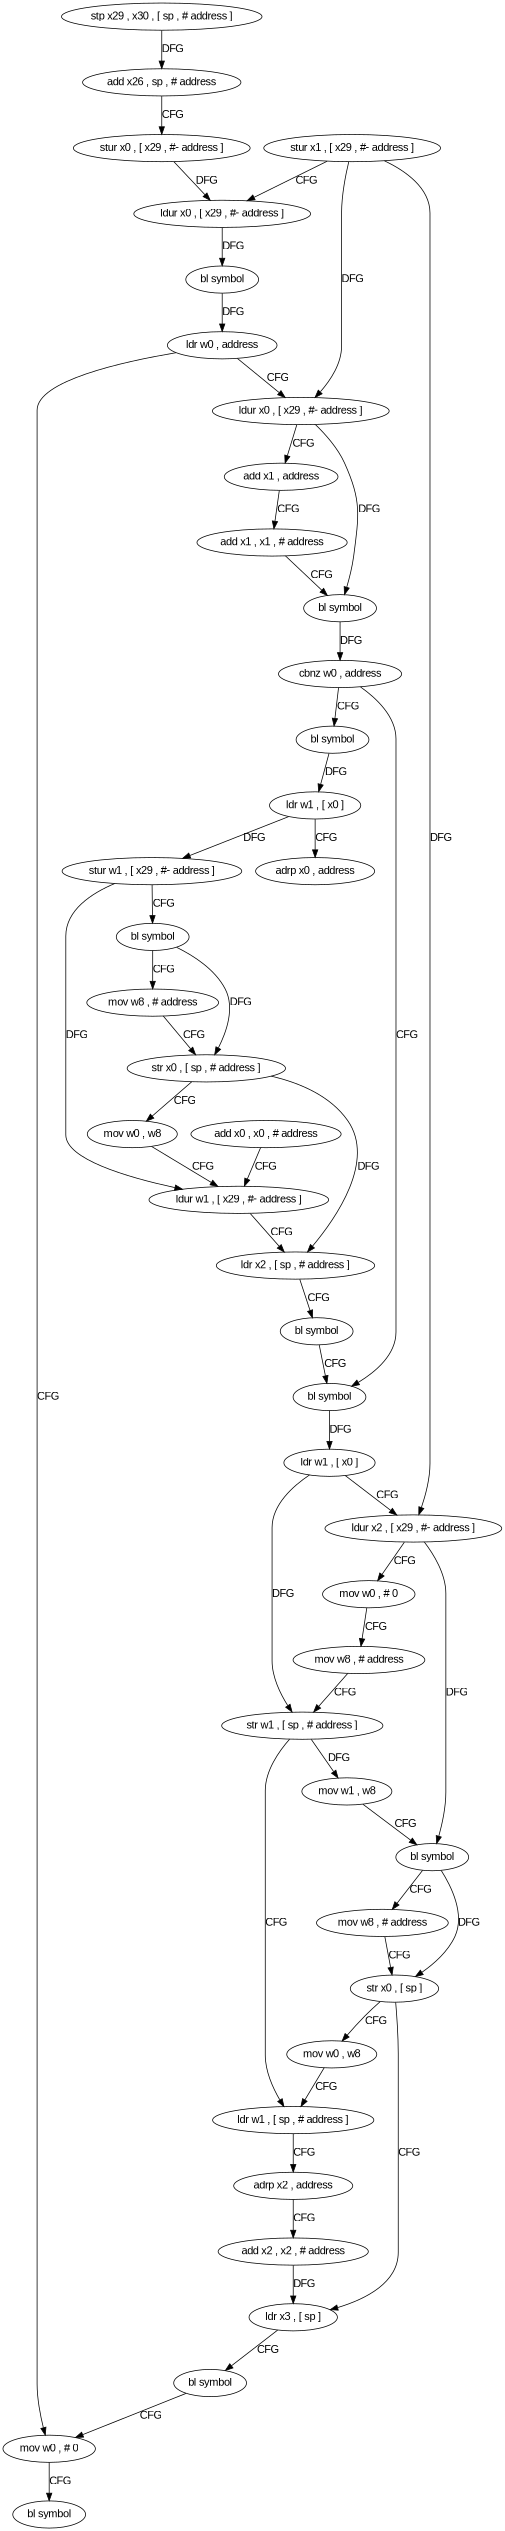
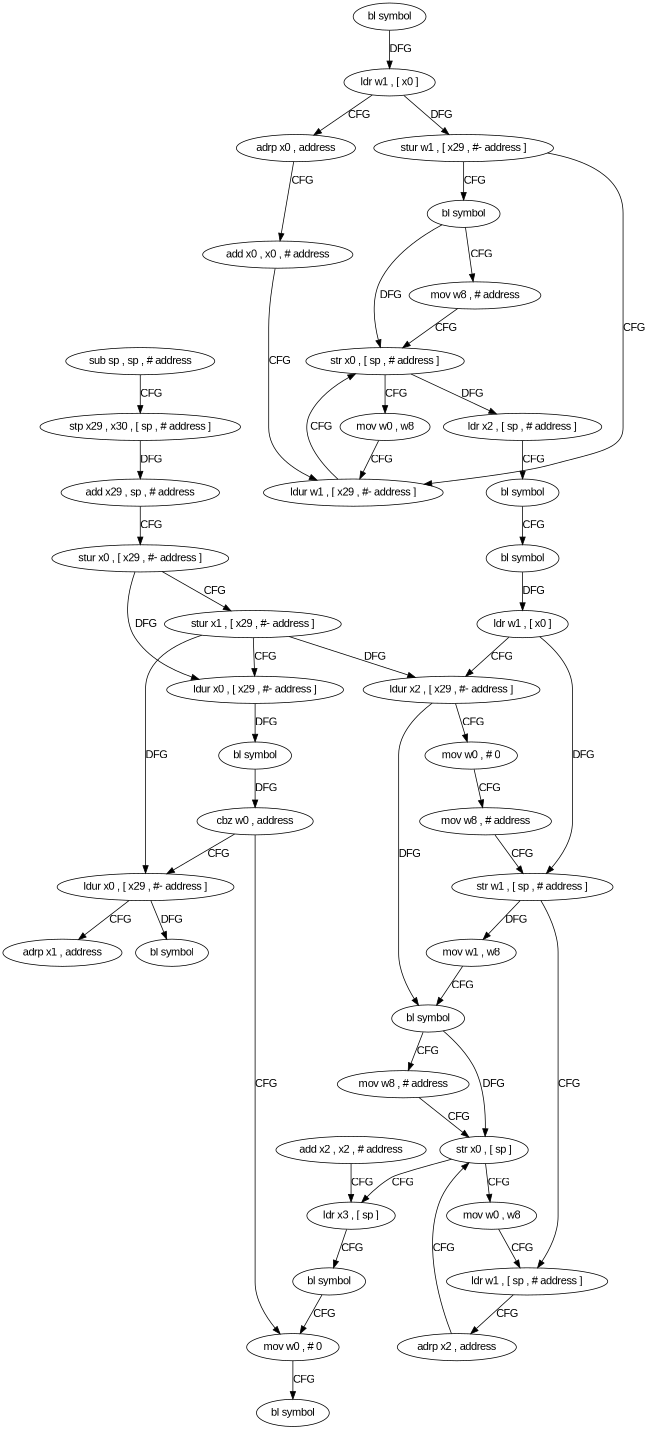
(162, 82) -> (140, 493)
none -> (288, 198)
(222, 345) -> (255, 821)
none -> (140, 361)
(281, 477) -> (62, 953)
(272, 542) -> none
none -> (193, 589)
(340, 674) -> none
(77, 1035) -> (634, 328)
(265, 1230) -> (307, 424)
(293, 2215) -> (433, 1248)
(305, 2284) -> (362, 1183)
